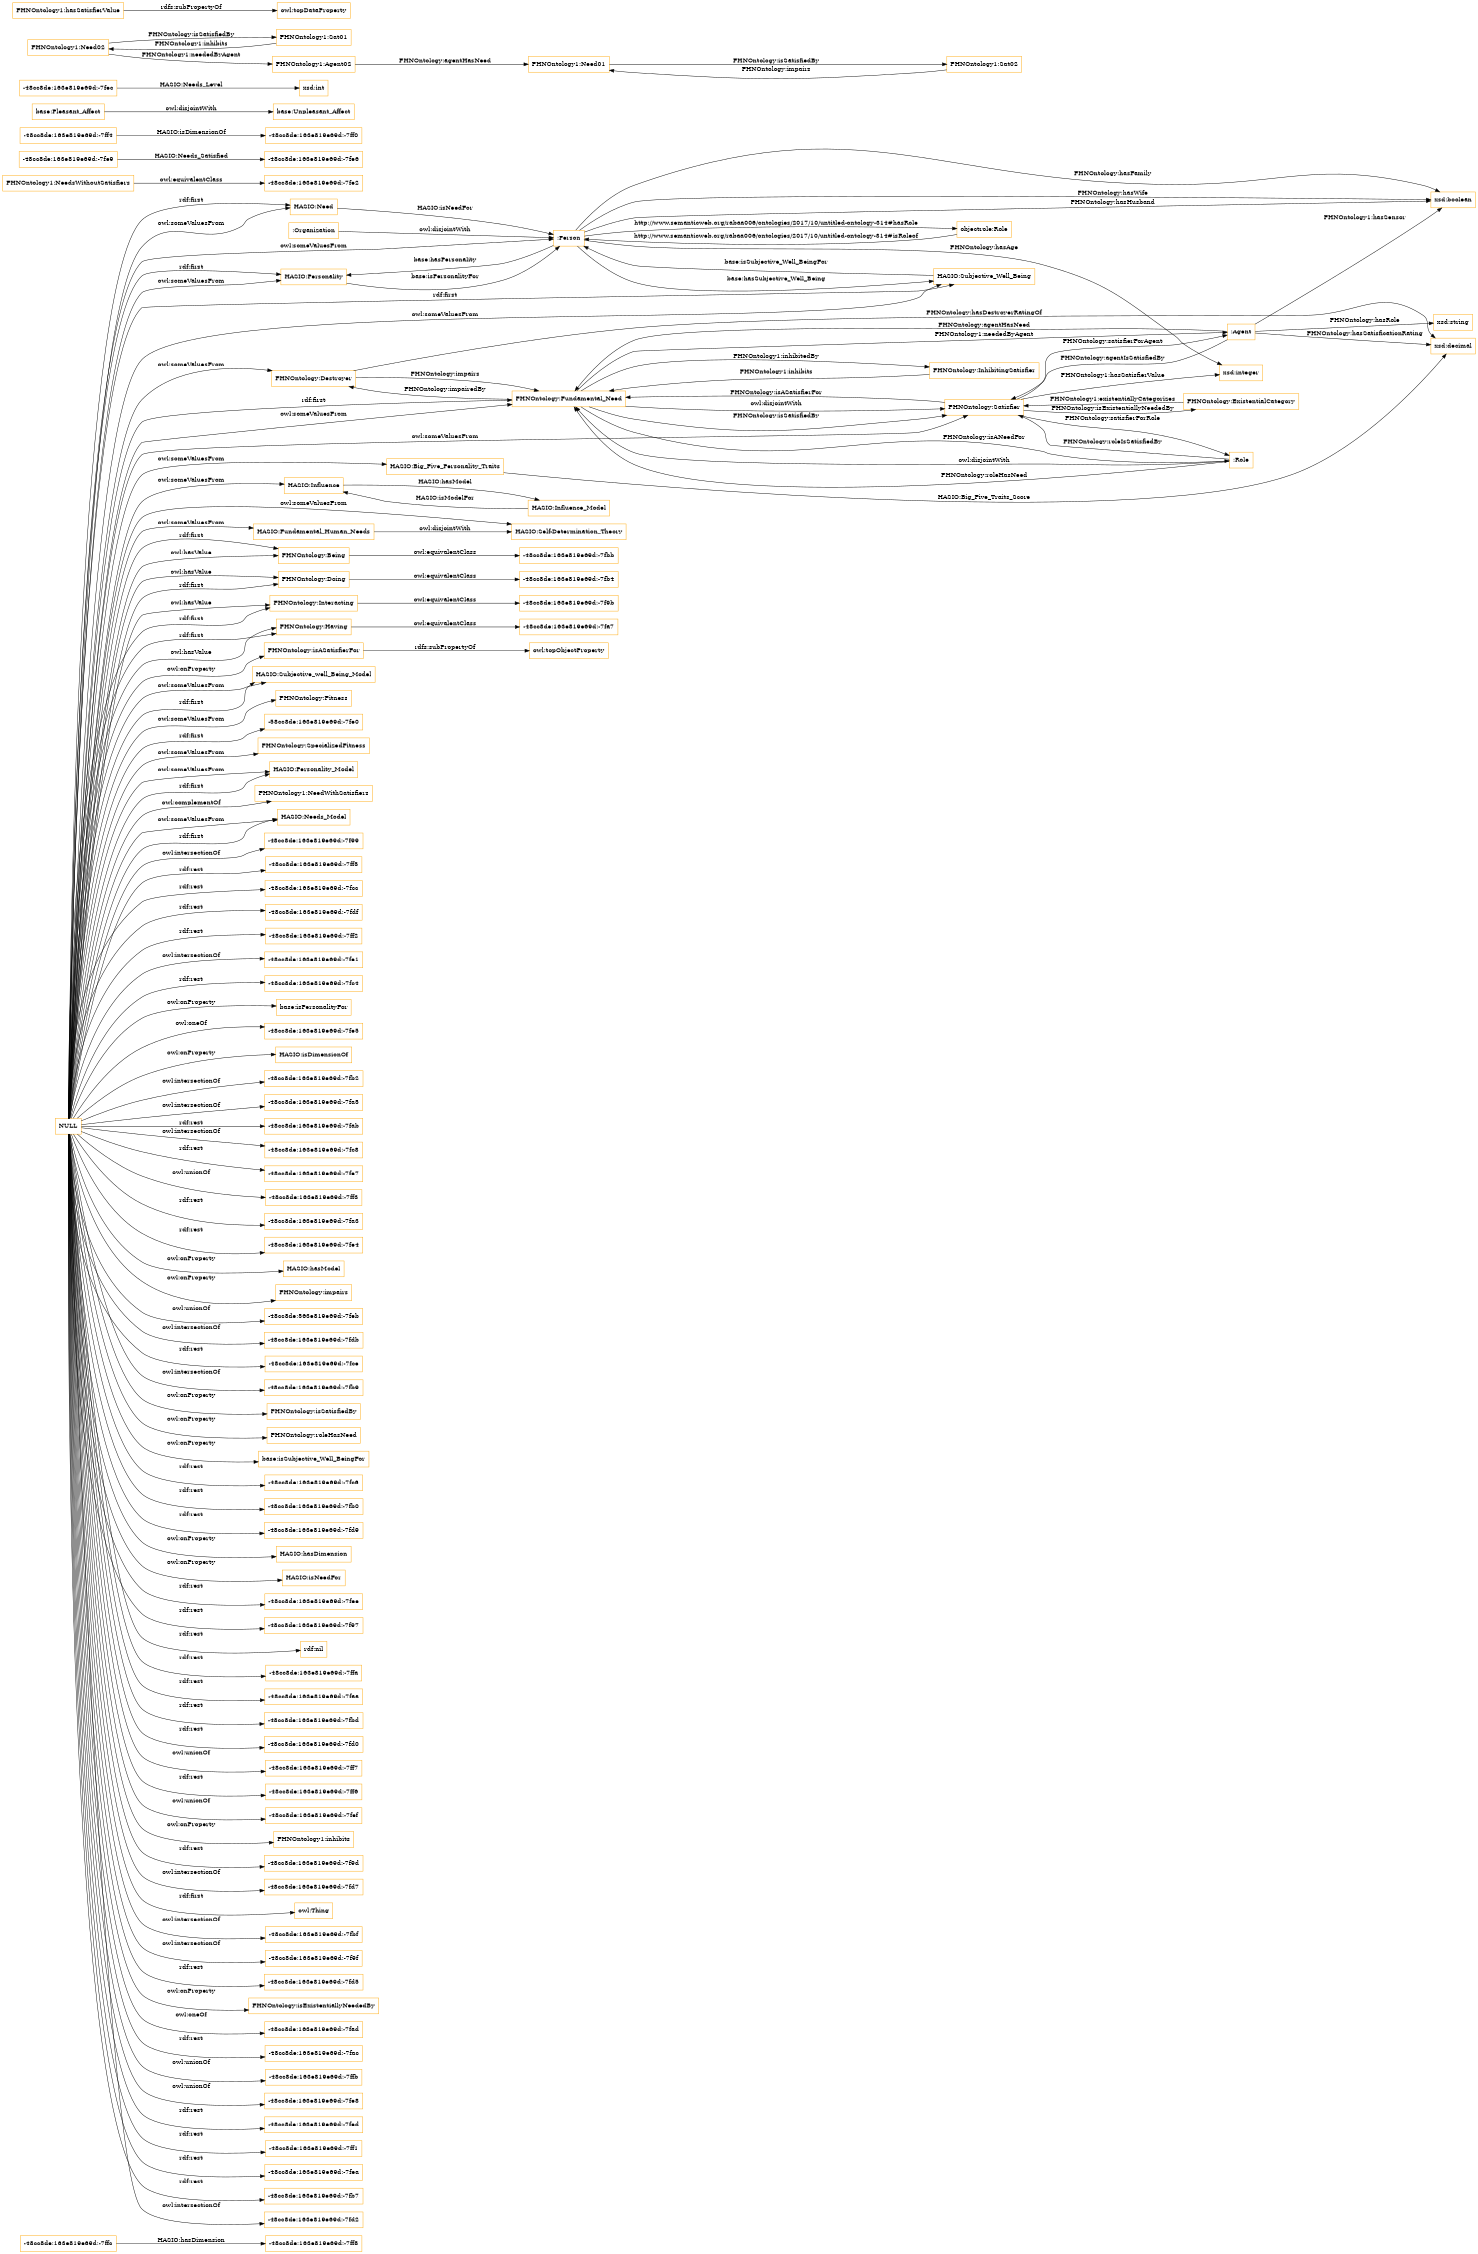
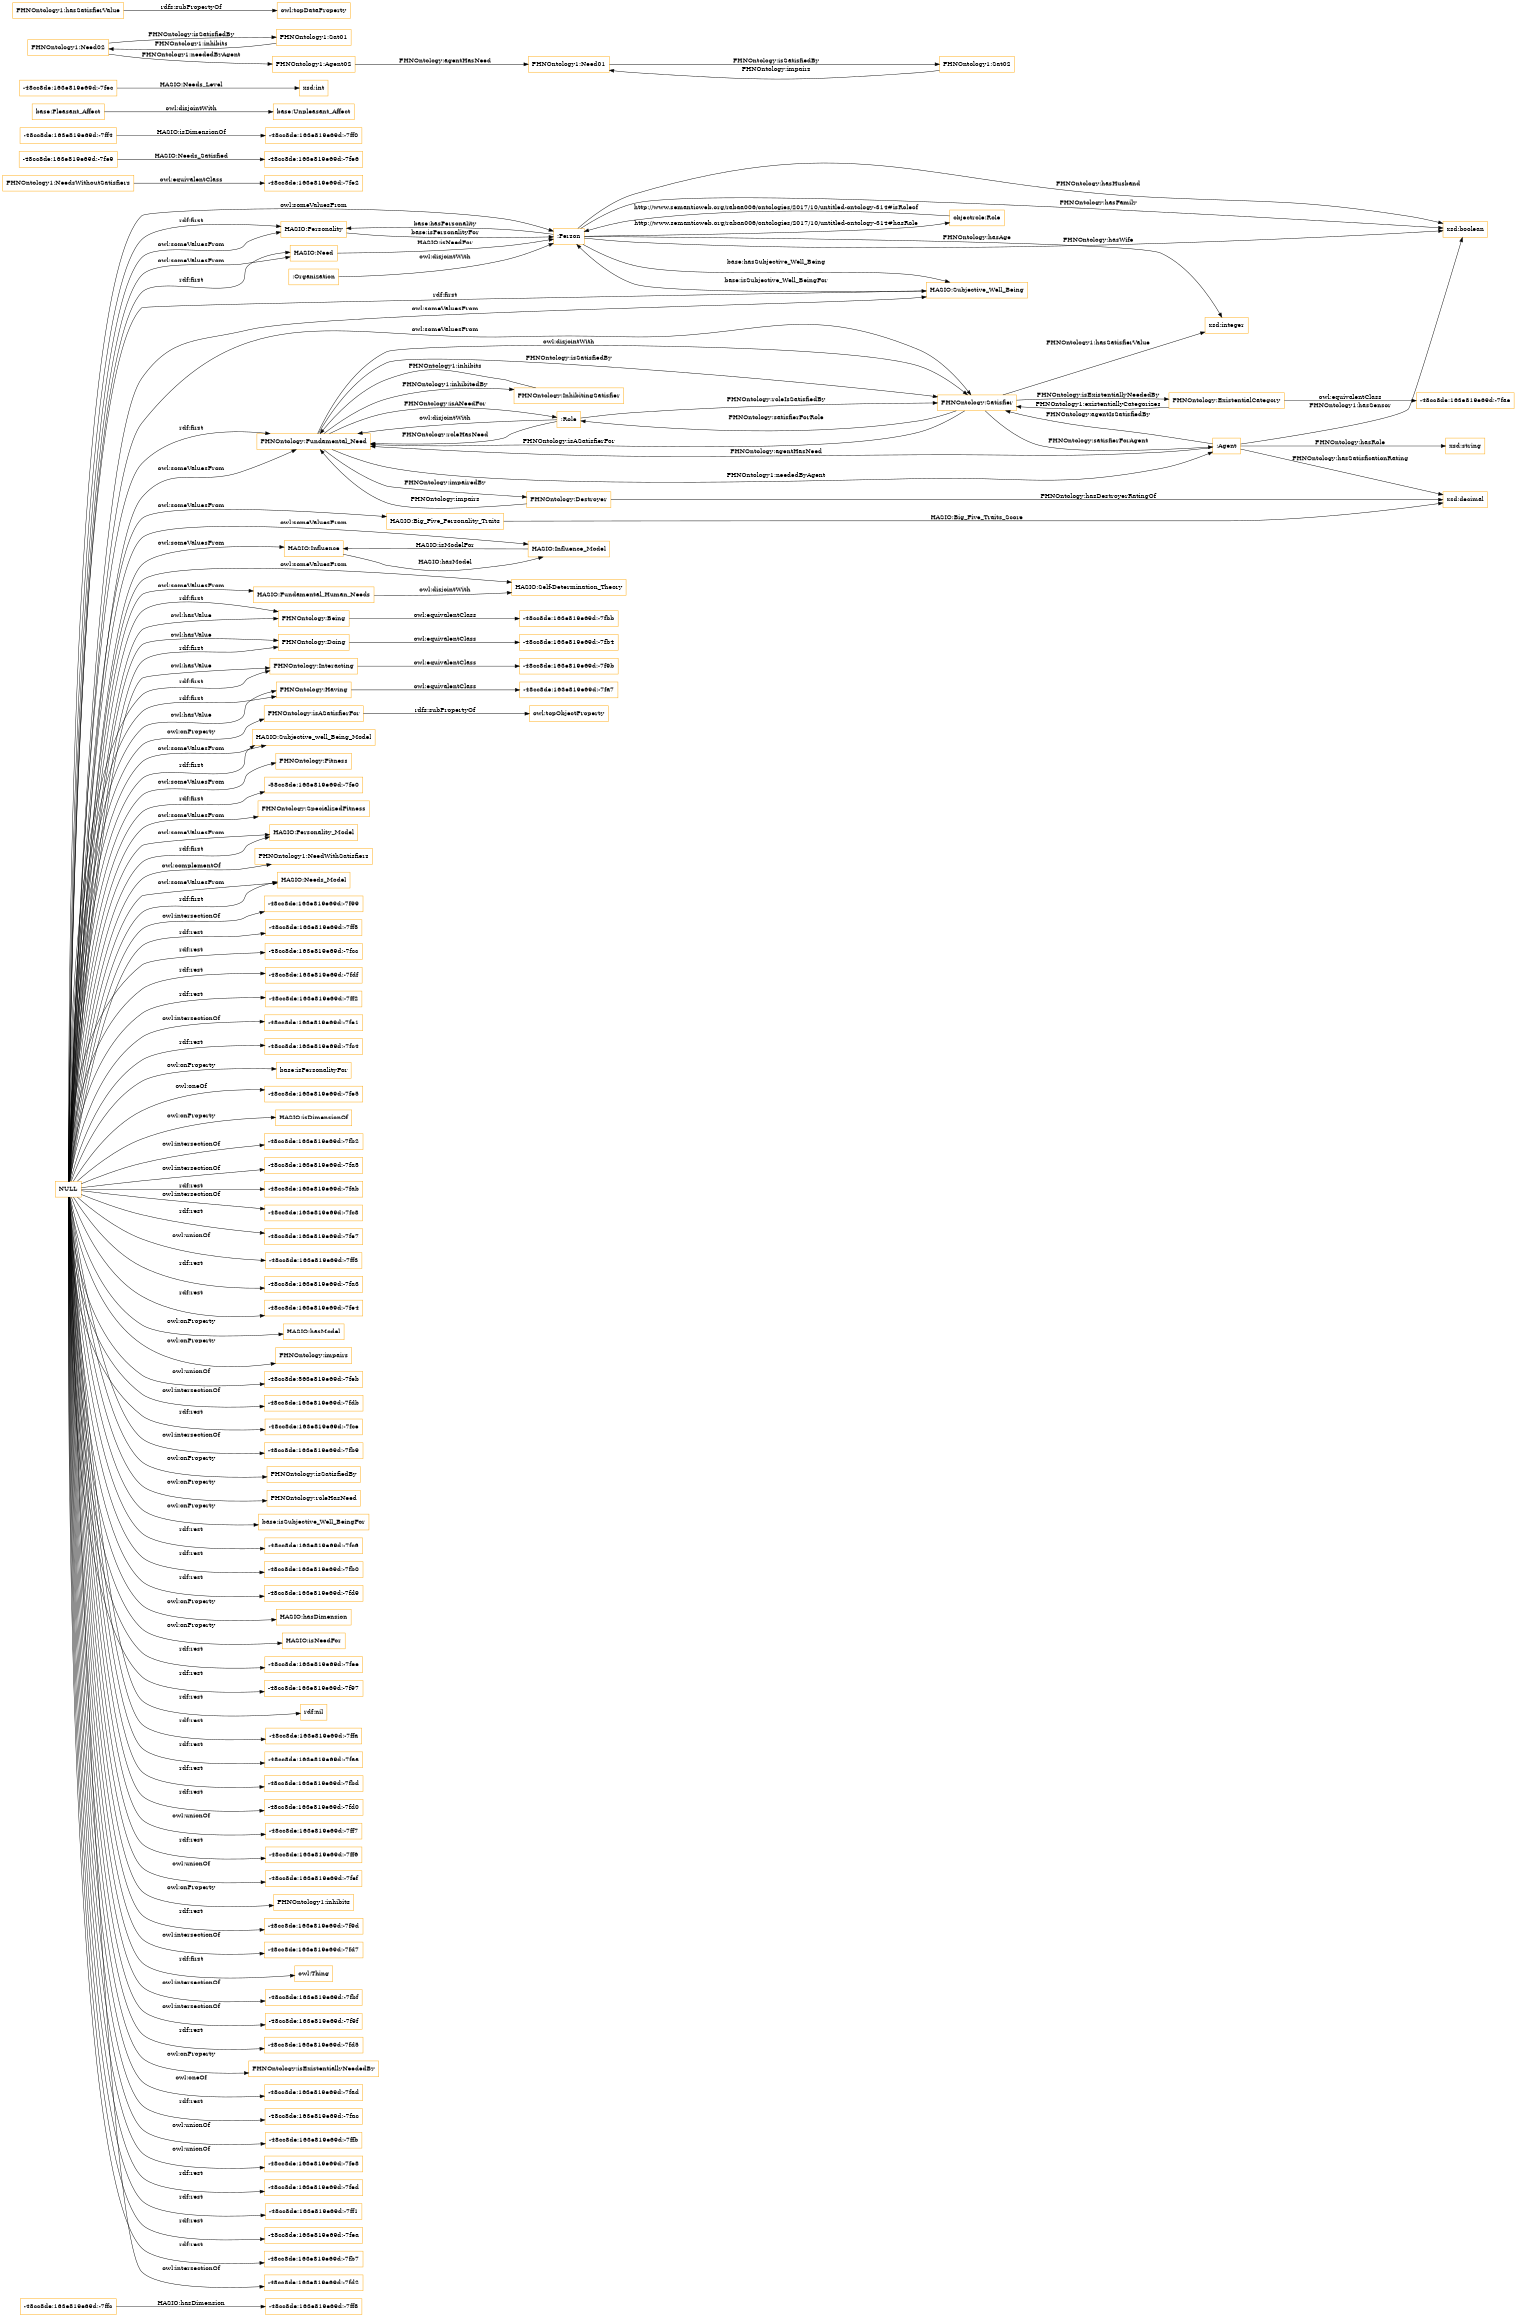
none -> (1465, 401)
(109, 519) -> (111, 640)
